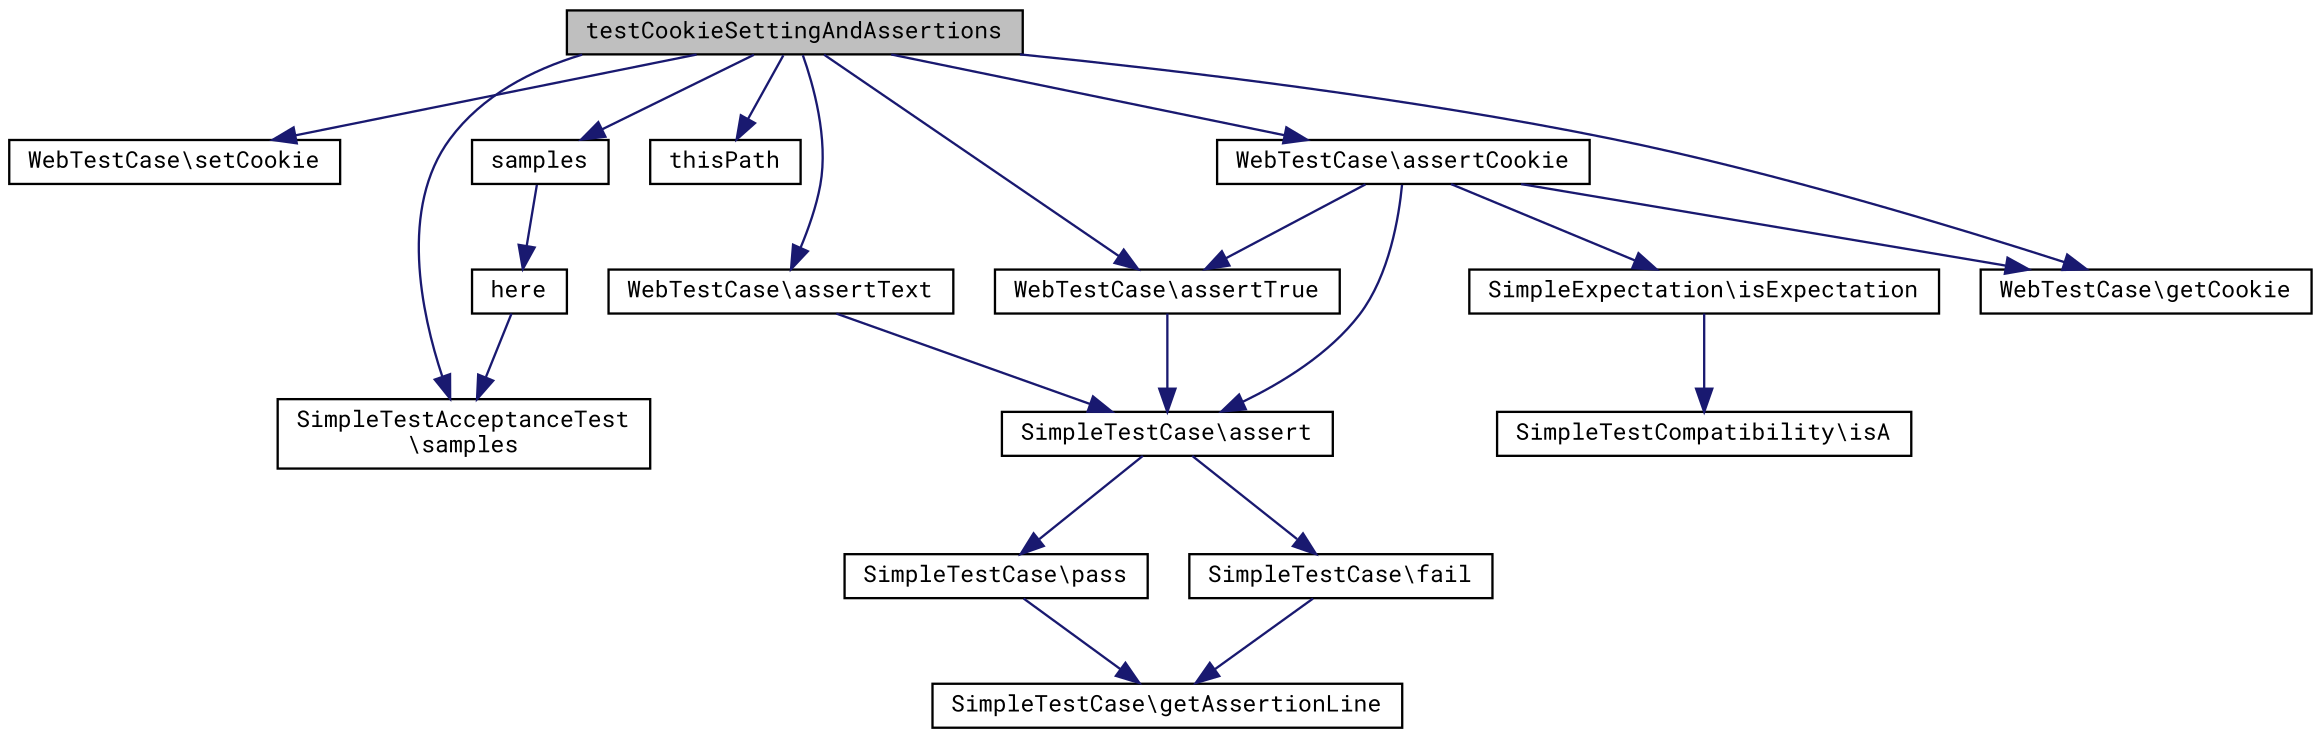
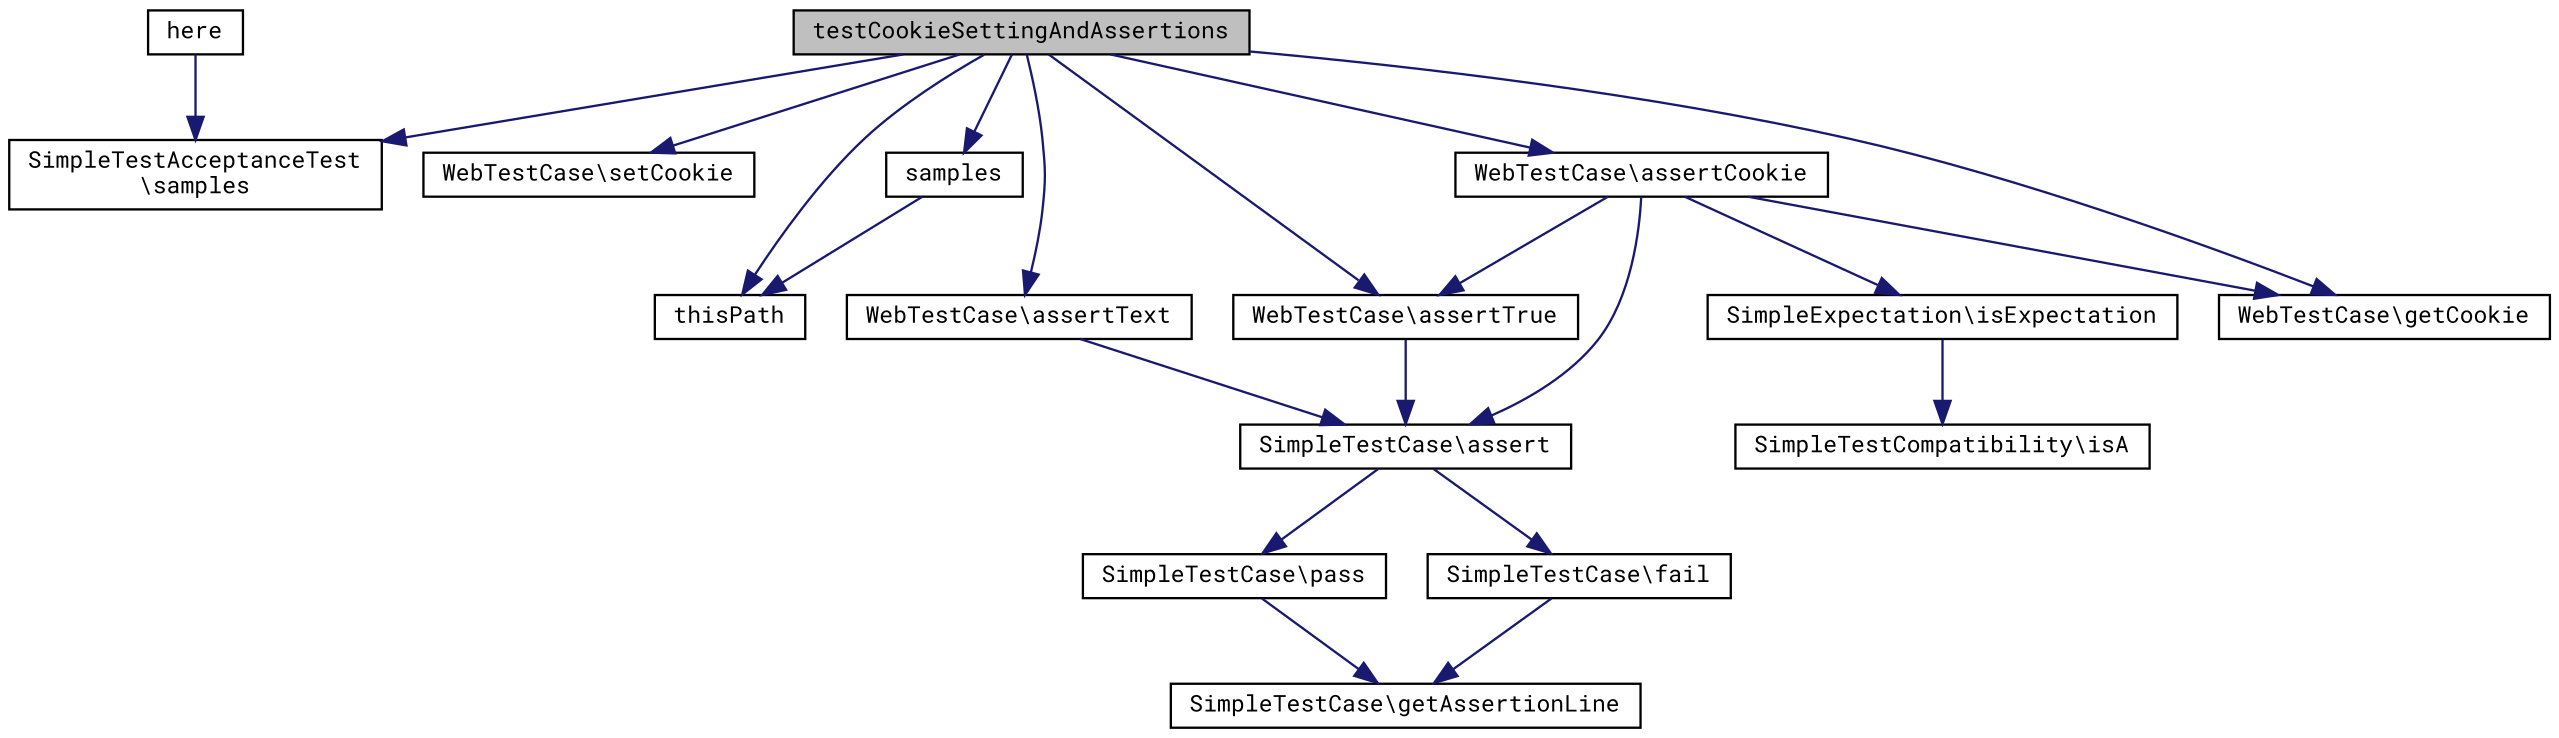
(532, 215) -> (852, 240)
